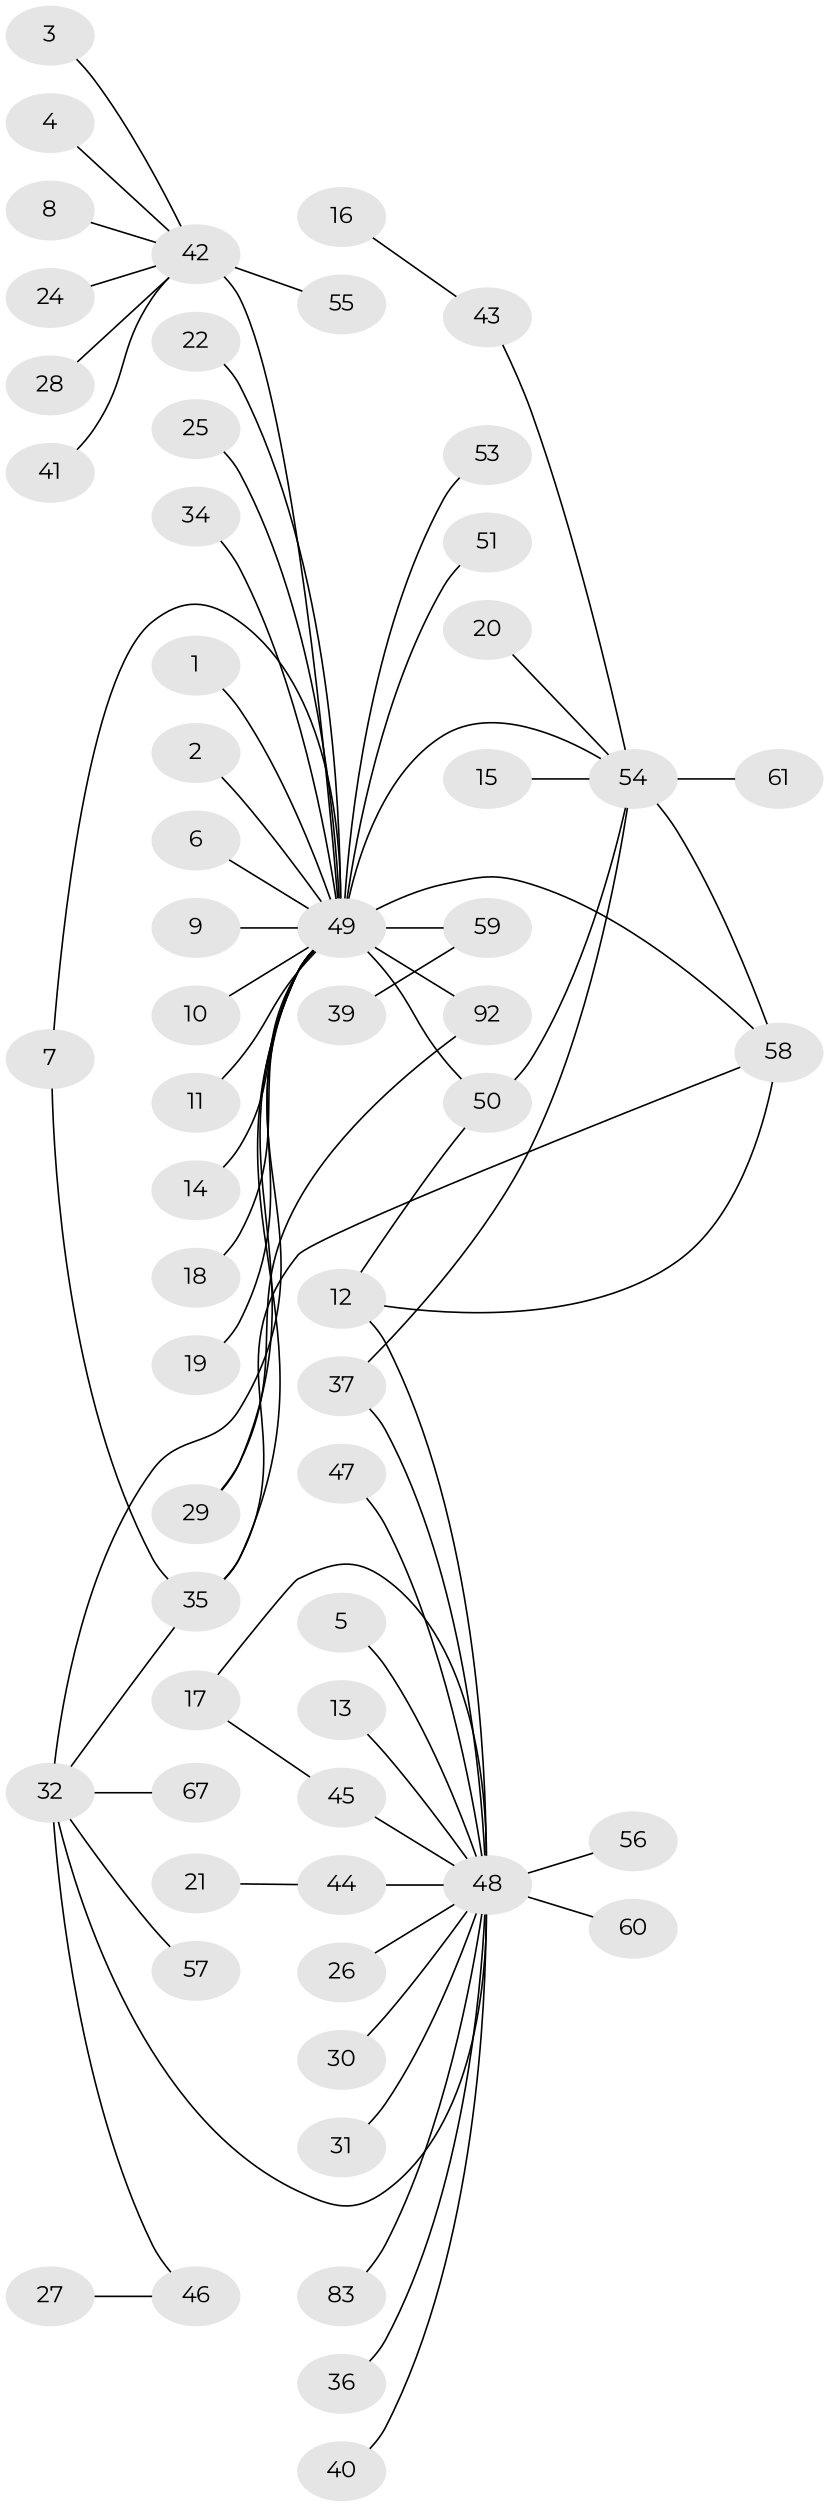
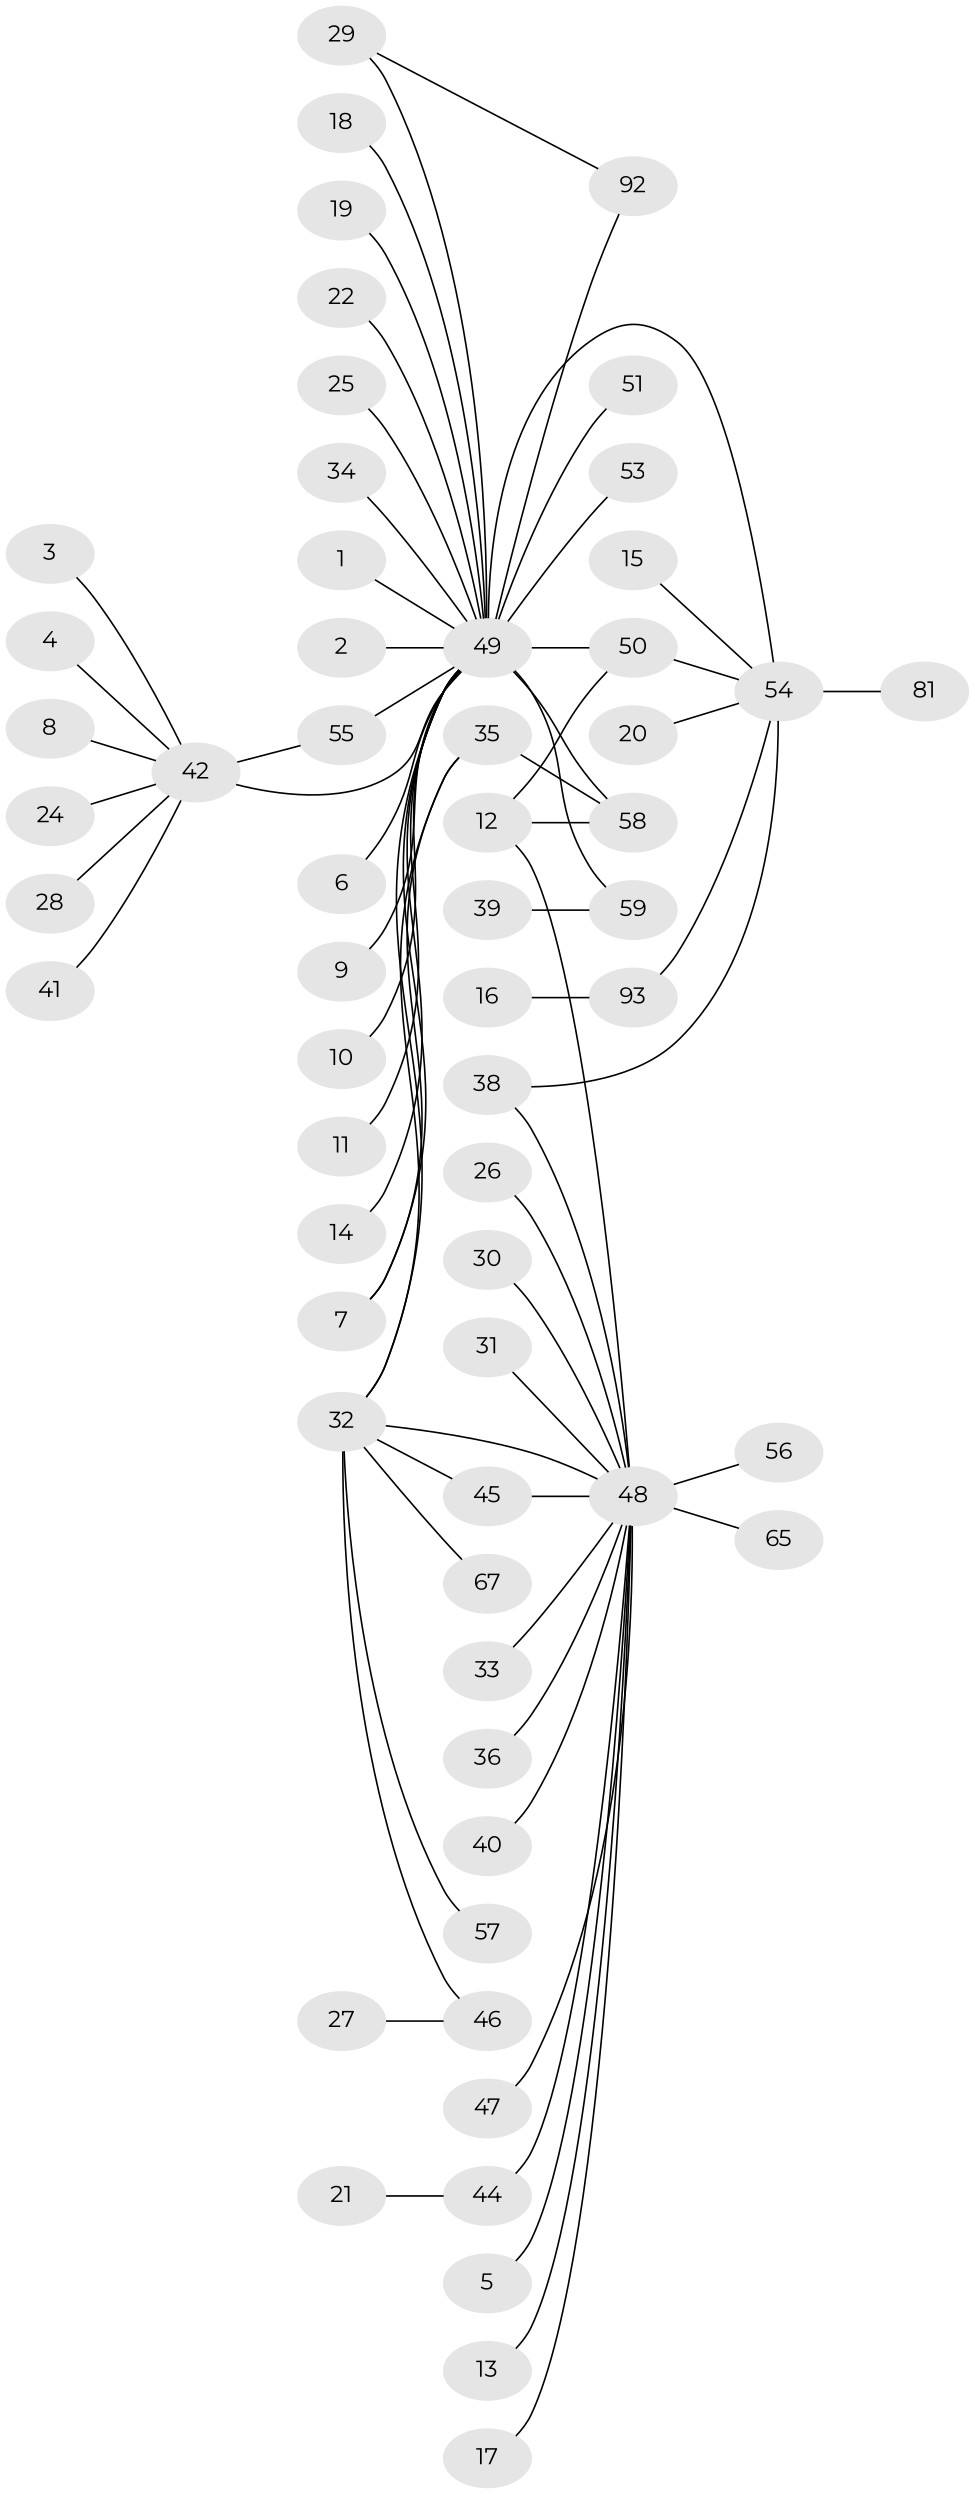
(487, 317) -> (633, 998)
(779, 779) -> (925, 692)
(719, 910) -> none
(278, 1362) -> (415, 692)
(342, 1386) -> (487, 1085)
(269, 1749) -> (415, 1459)
(633, 1929) -> (779, 1540)
(342, 2296) -> (487, 1671)
